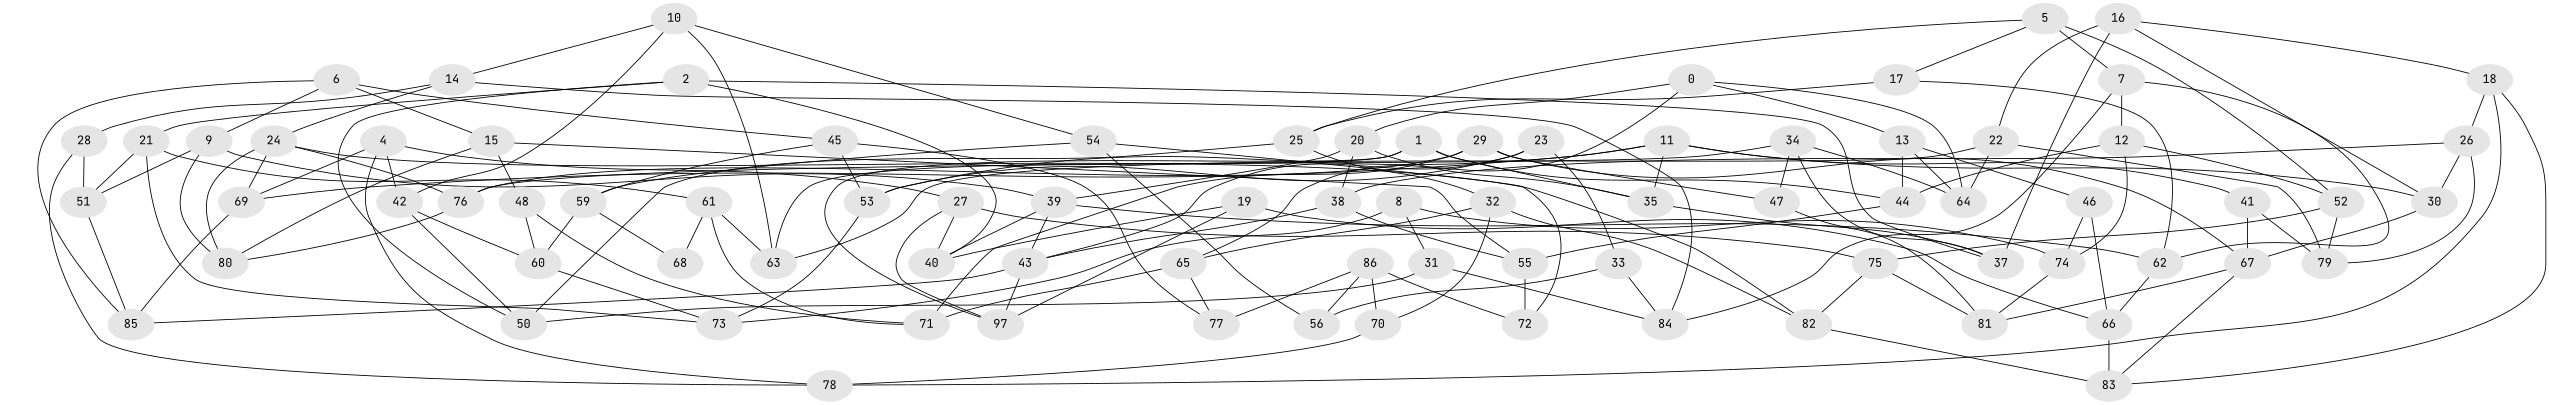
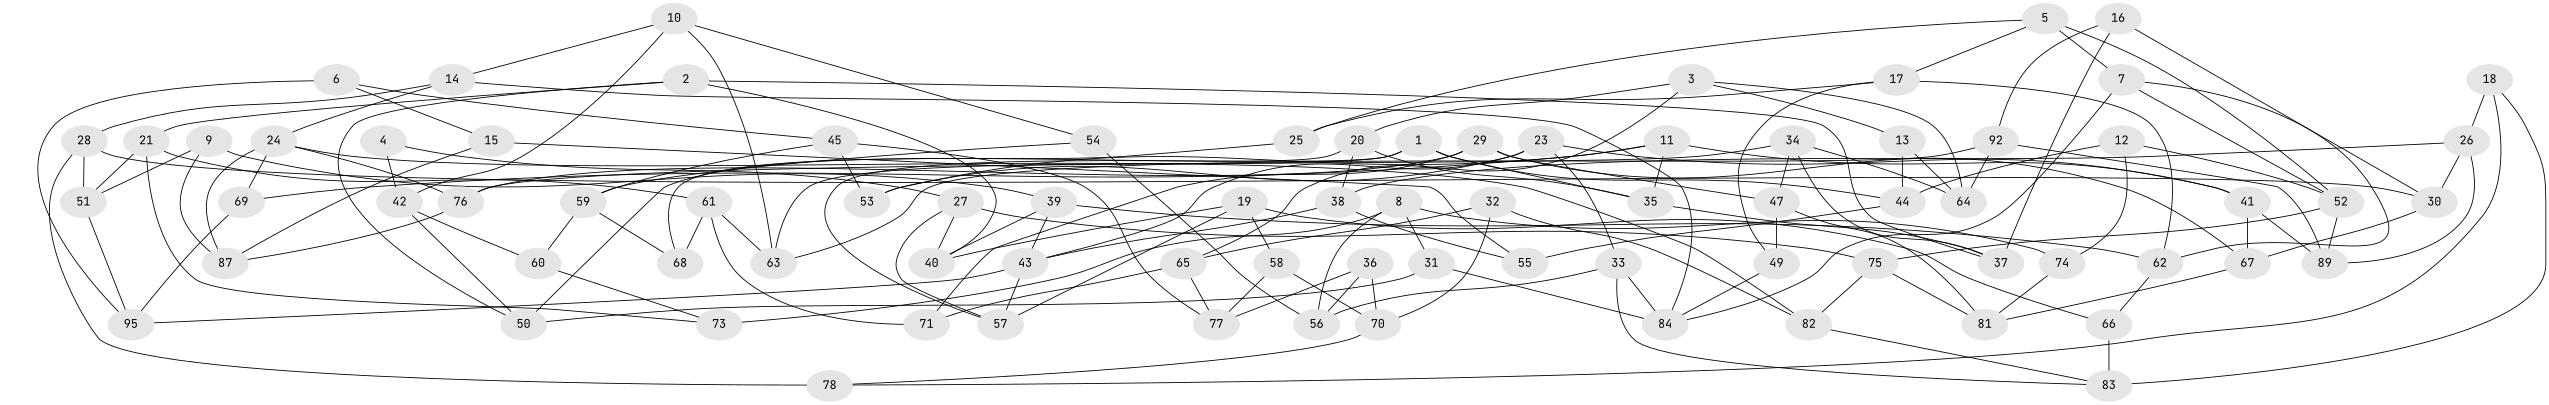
(2306, 43) -> none
(1692, 80) -> (1692, 80)
(2122, 114) -> (2231, 141)
(250, 121) -> none
(1996, 141) -> (1996, 141)
none -> (1897, 161)
(326, 166) -> none
(1394, 172) -> none
(2233, 173) -> (1026, 182)
(1169, 184) -> (976, 159)
(522, 202) -> none
(2089, 202) -> none
none -> (1337, 252)
(225, 264) -> (225, 264)
none -> (1277, 264)
(1370, 264) -> (1370, 264)
none -> (1777, 264)
(2325, 264) -> (2325, 264)
(807, 277) -> none
(131, 325) -> (131, 325)
(1001, 325) -> (1001, 325)
(1525, 325) -> none
(2178, 325) -> (1826, 371)
(528, 351) -> none
